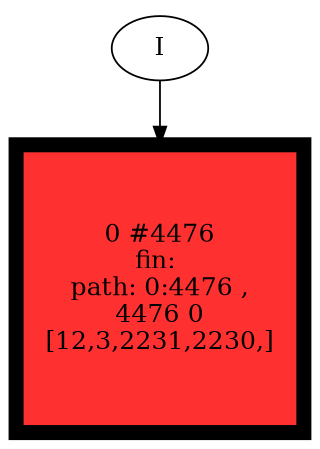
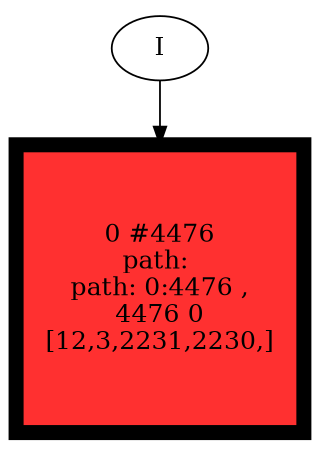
(160, 289) -> (160, 289)
